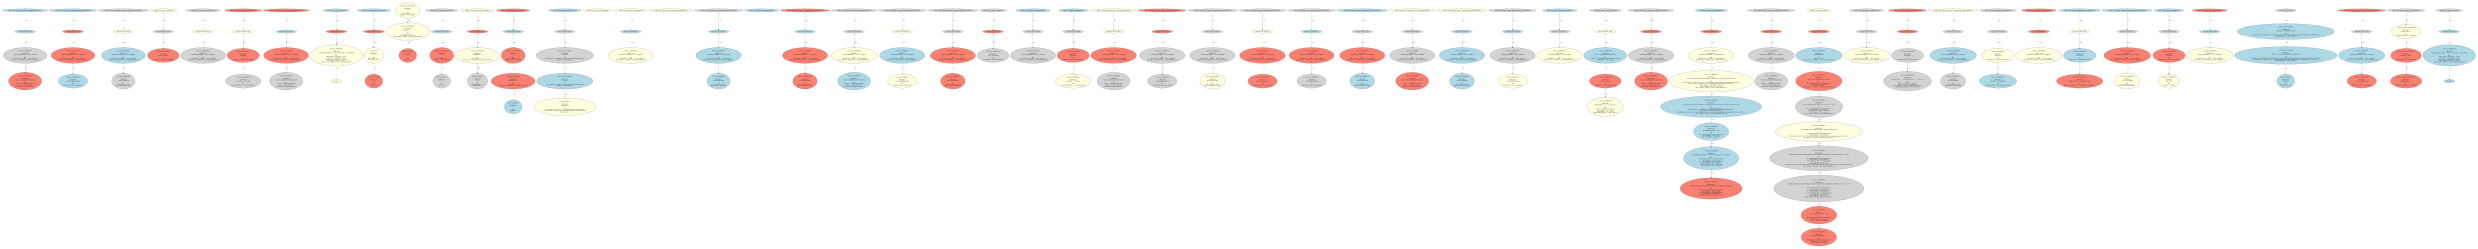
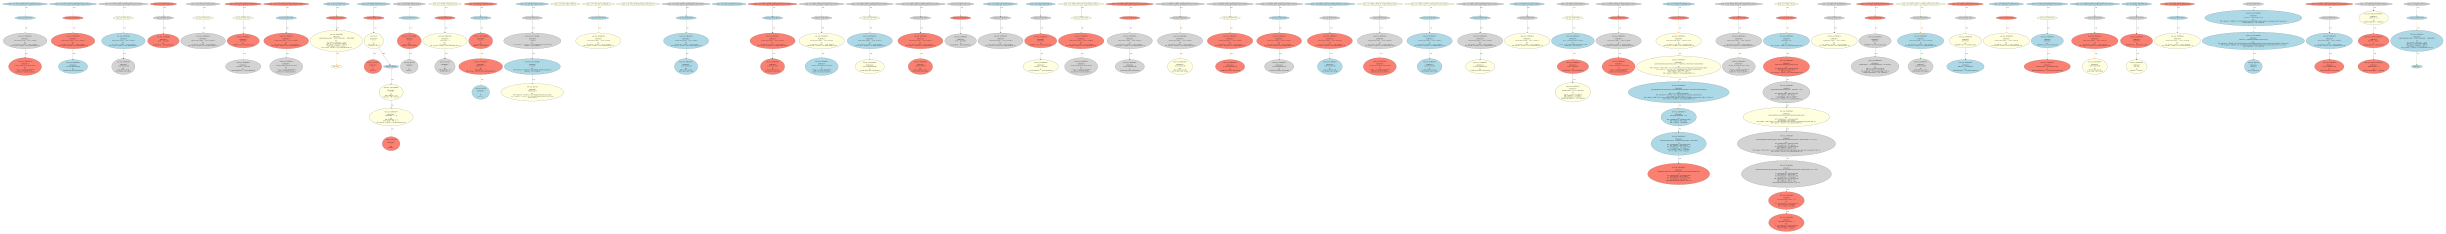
(163, 10) -> (163, 4)
(1998, 10) -> (1965, 4)
(2039, 10) -> (2006, 4)
none -> (391, 67)
